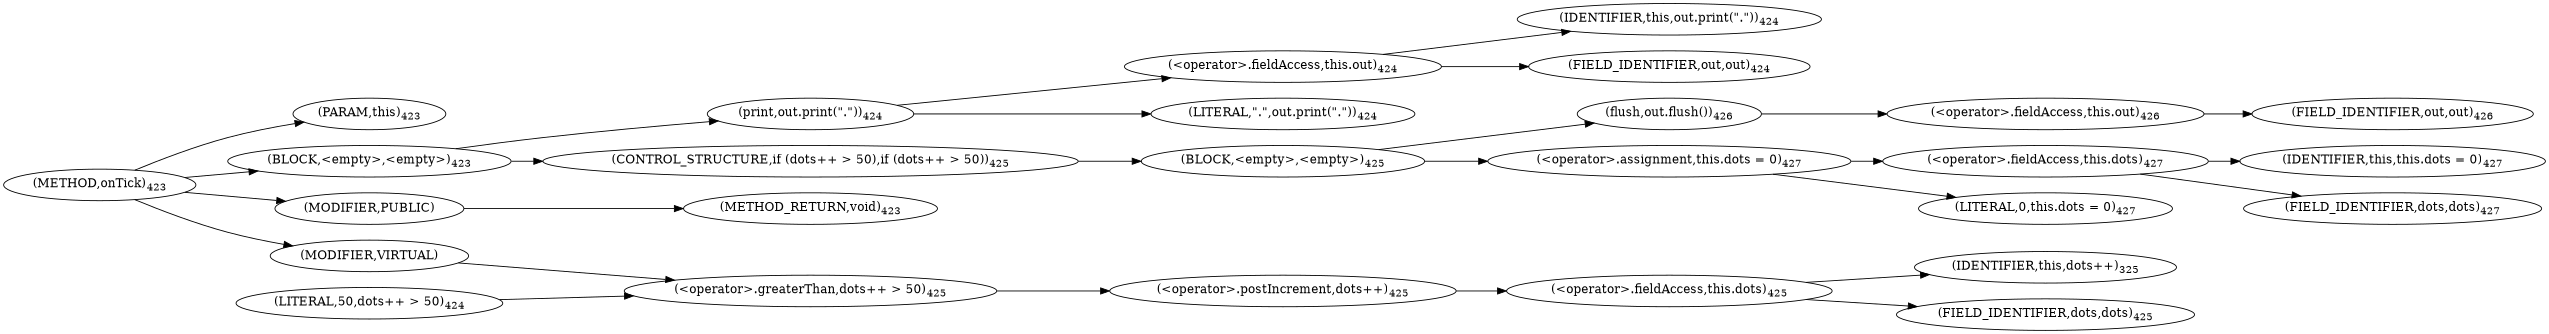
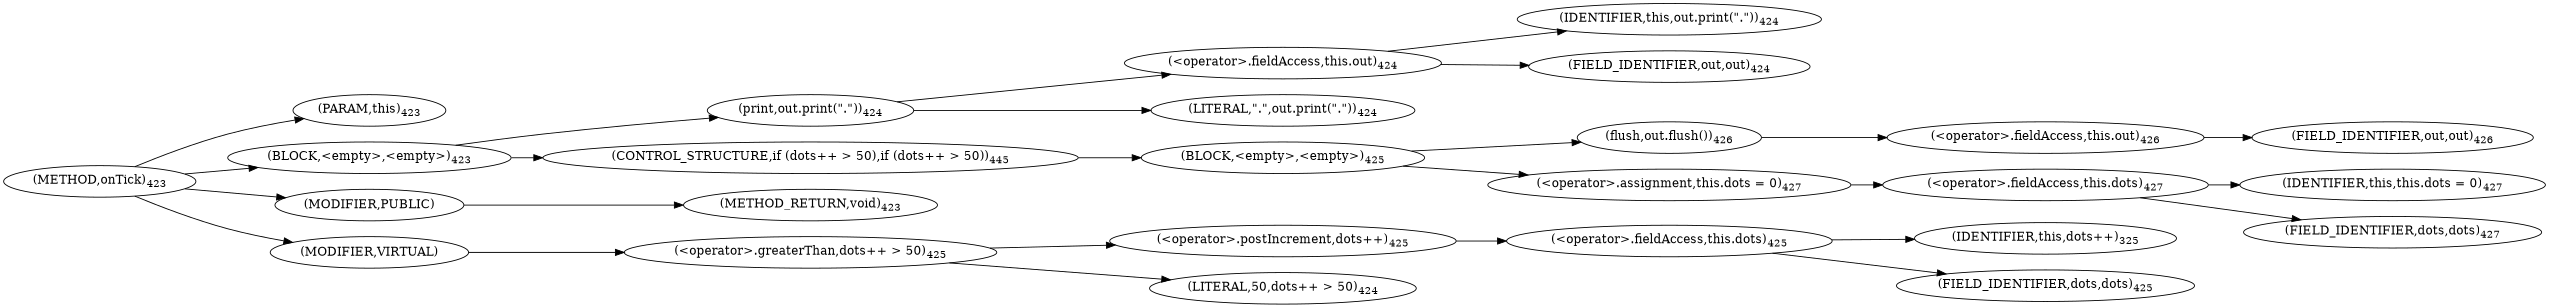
(999, 160) -> (999, 156)
(2045, 209) -> none
(562, 298) -> (1055, 271)
